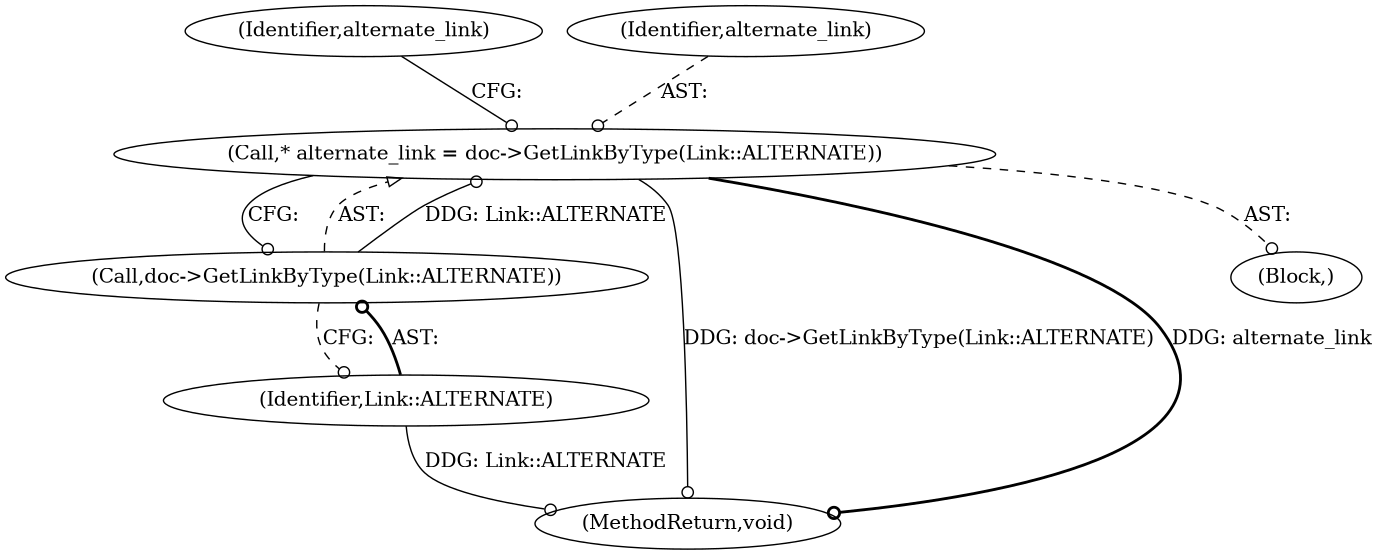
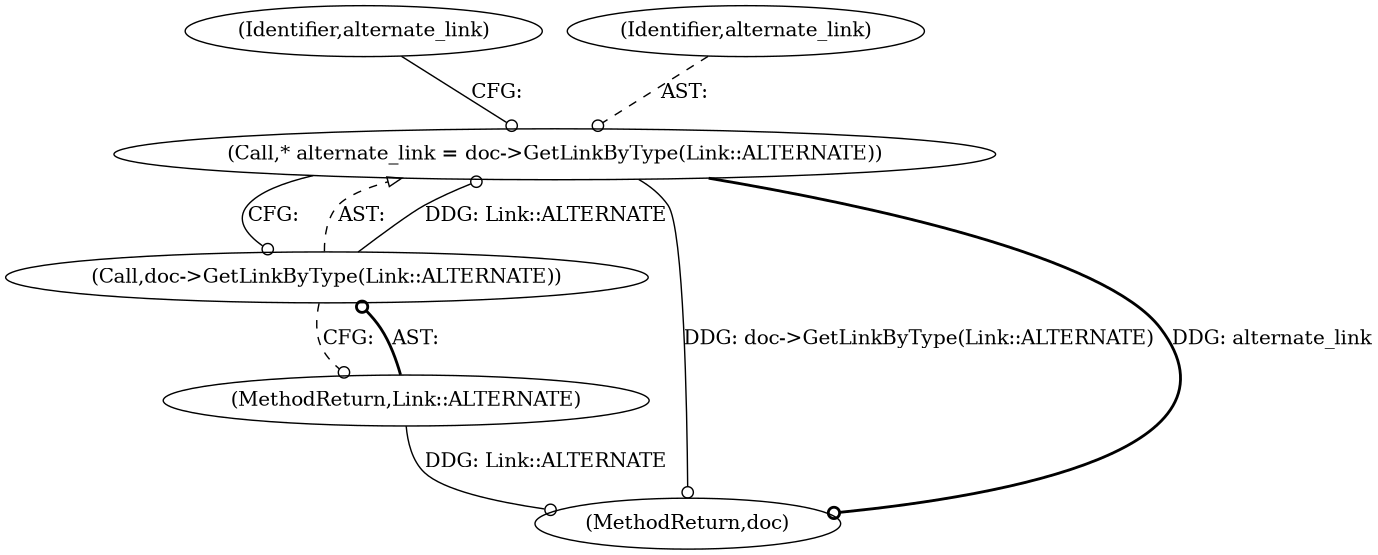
(1296, 277) -> none
(406, 401) -> (406, 401)
(688, 524) -> (688, 524)
